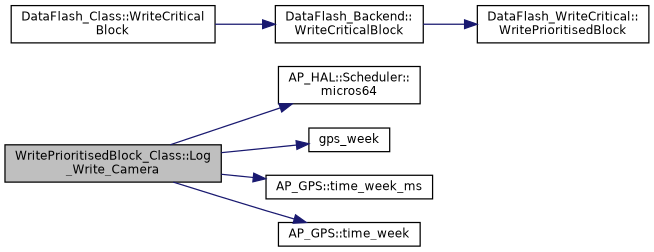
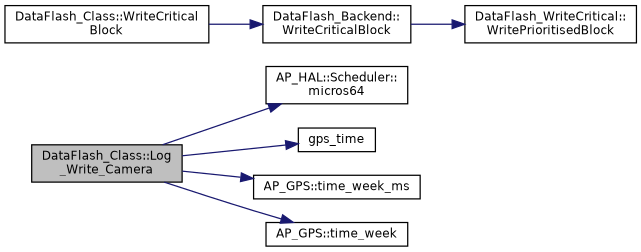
(349, 140) -> (337, 140)
(113, 163) -> (107, 163)
